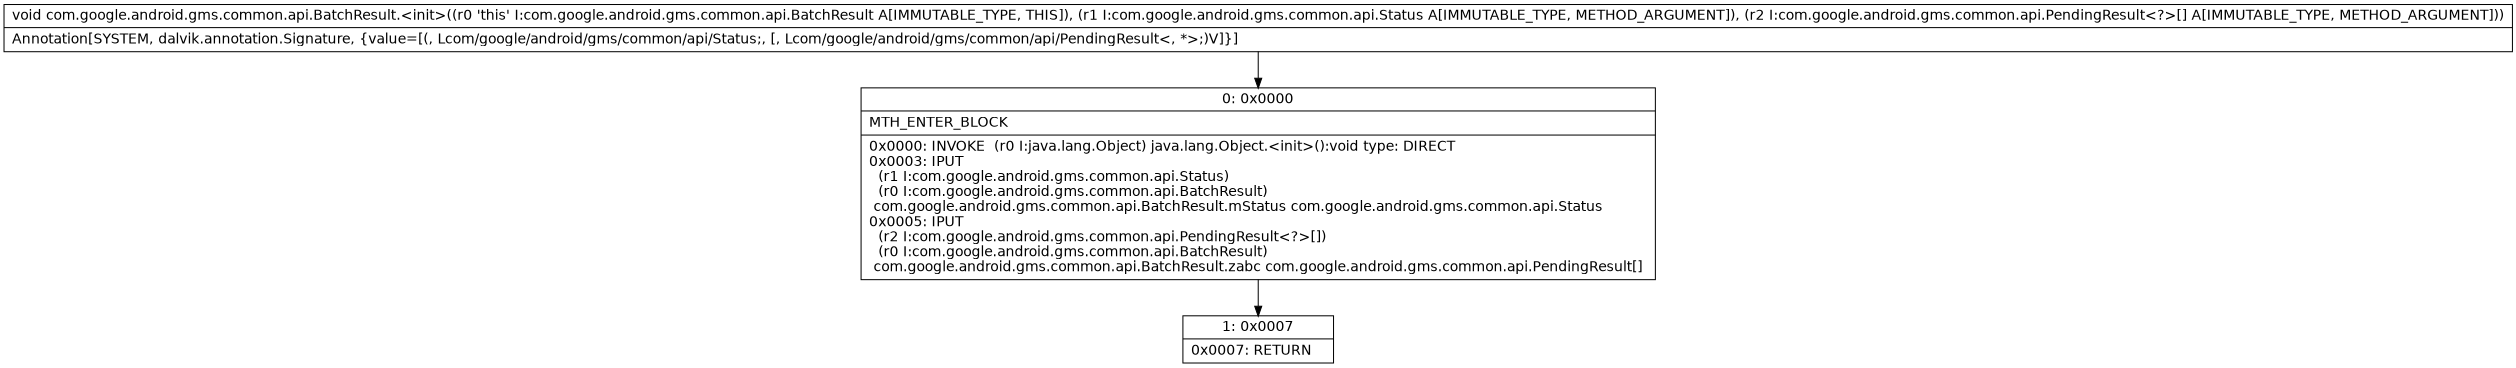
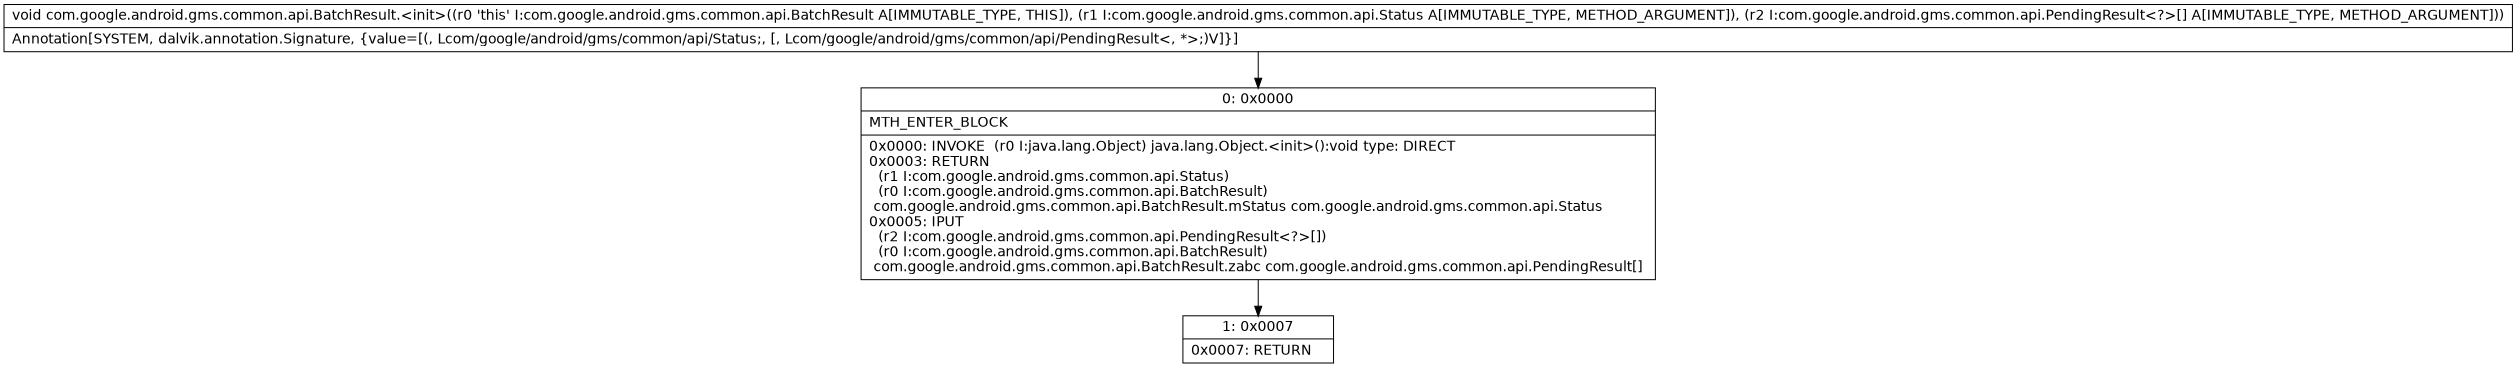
(921, 162) -> (934, 162)
